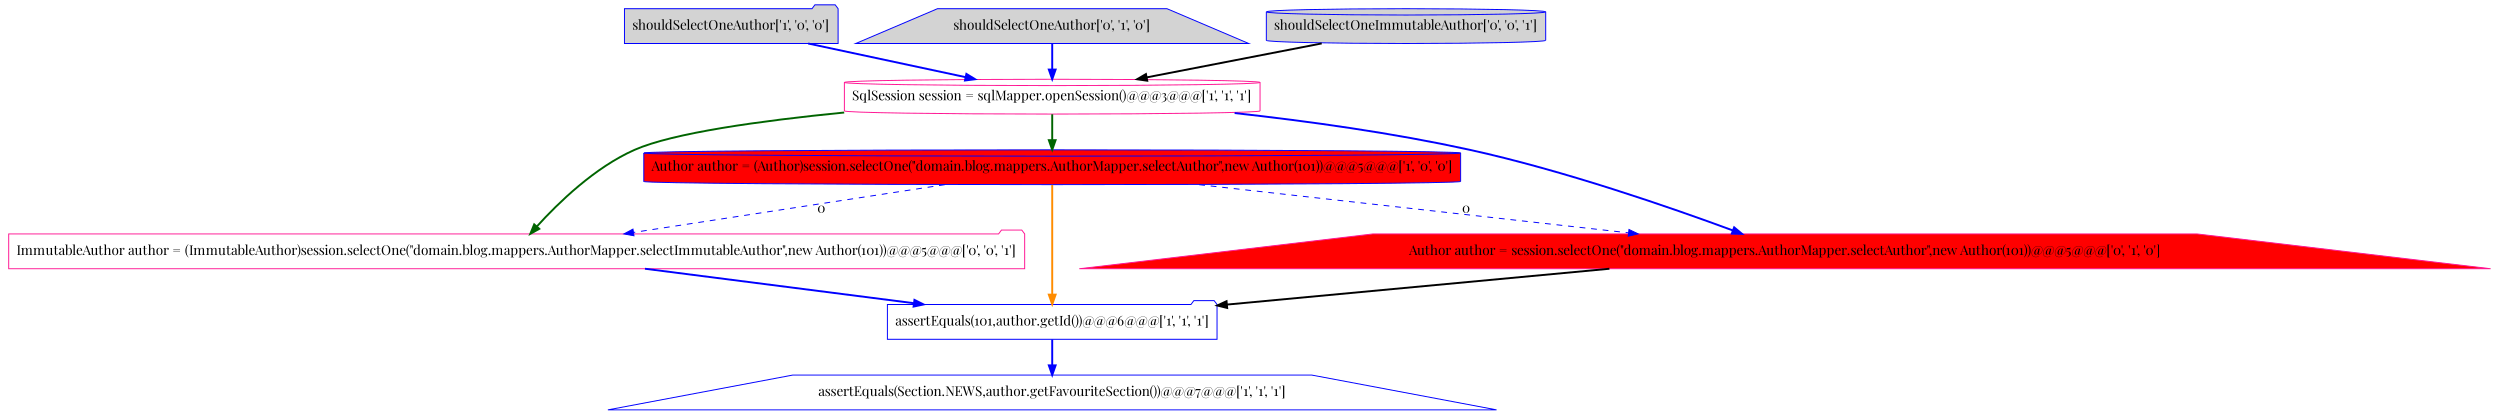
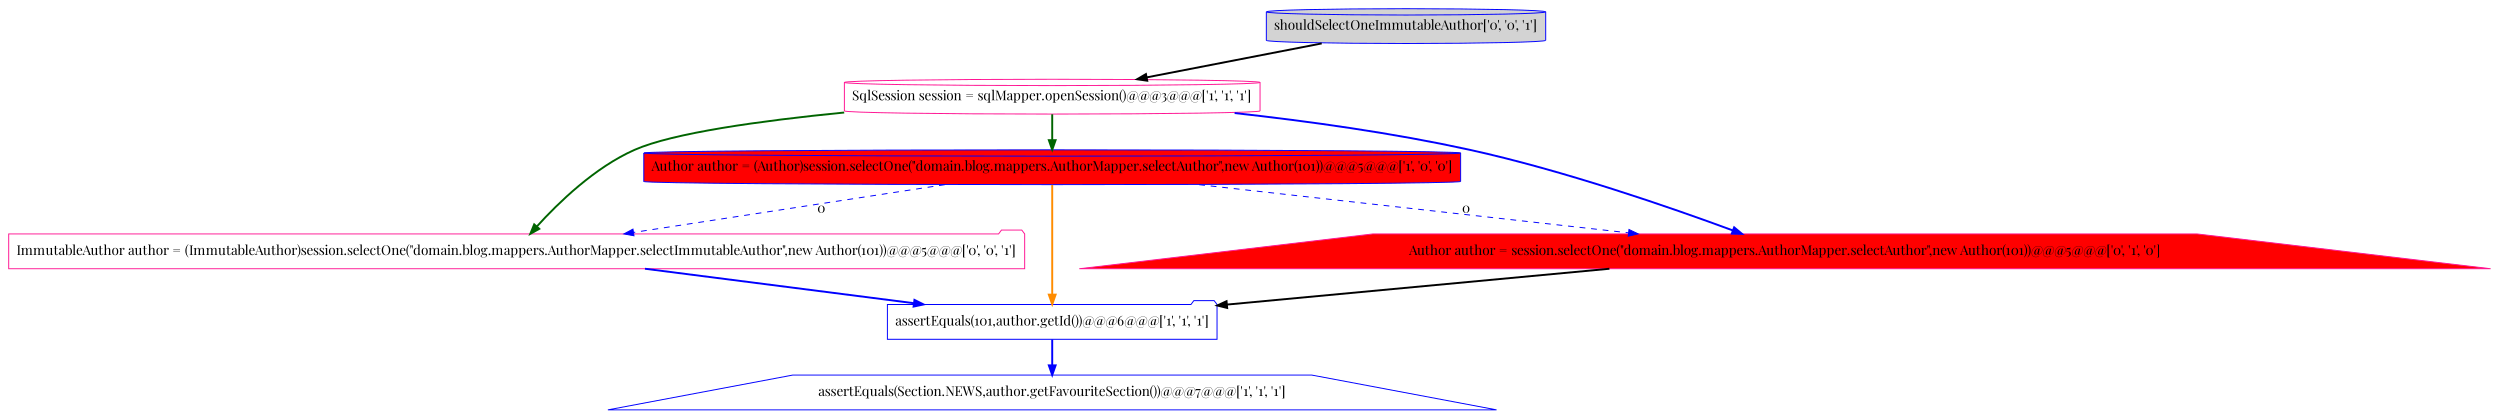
(731, 26) -> none
(1052, 26) -> none
